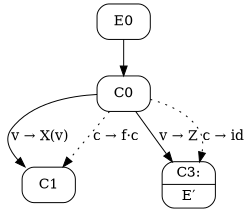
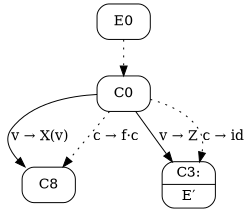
(124, 53) -> (124, 53)
(49, 185) -> (49, 185)
